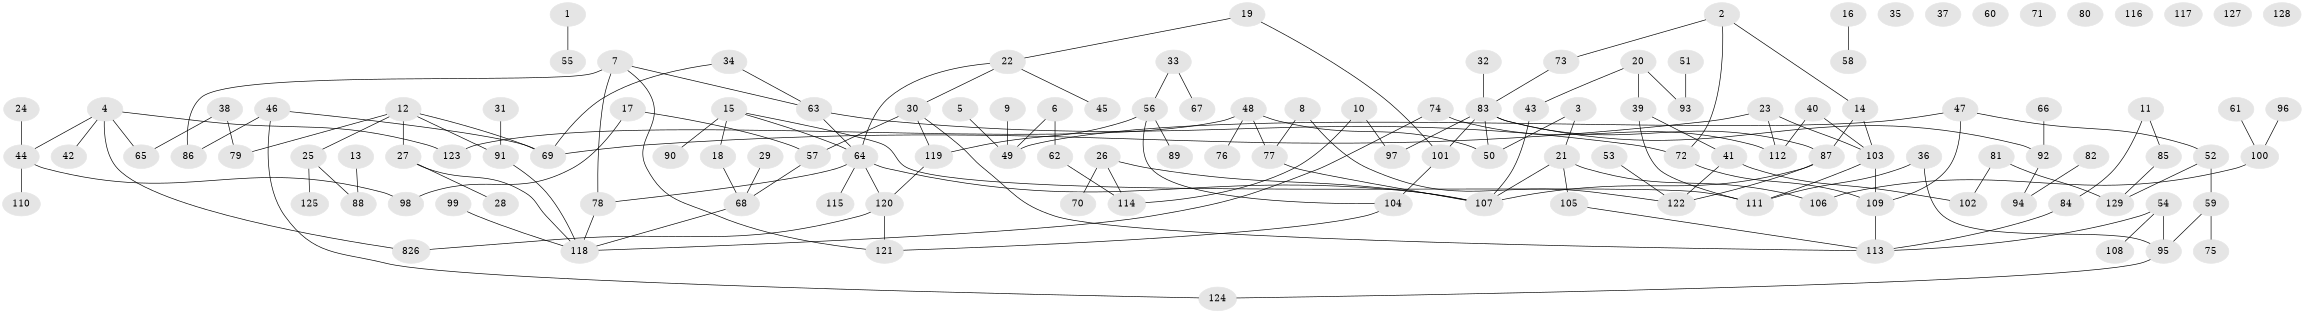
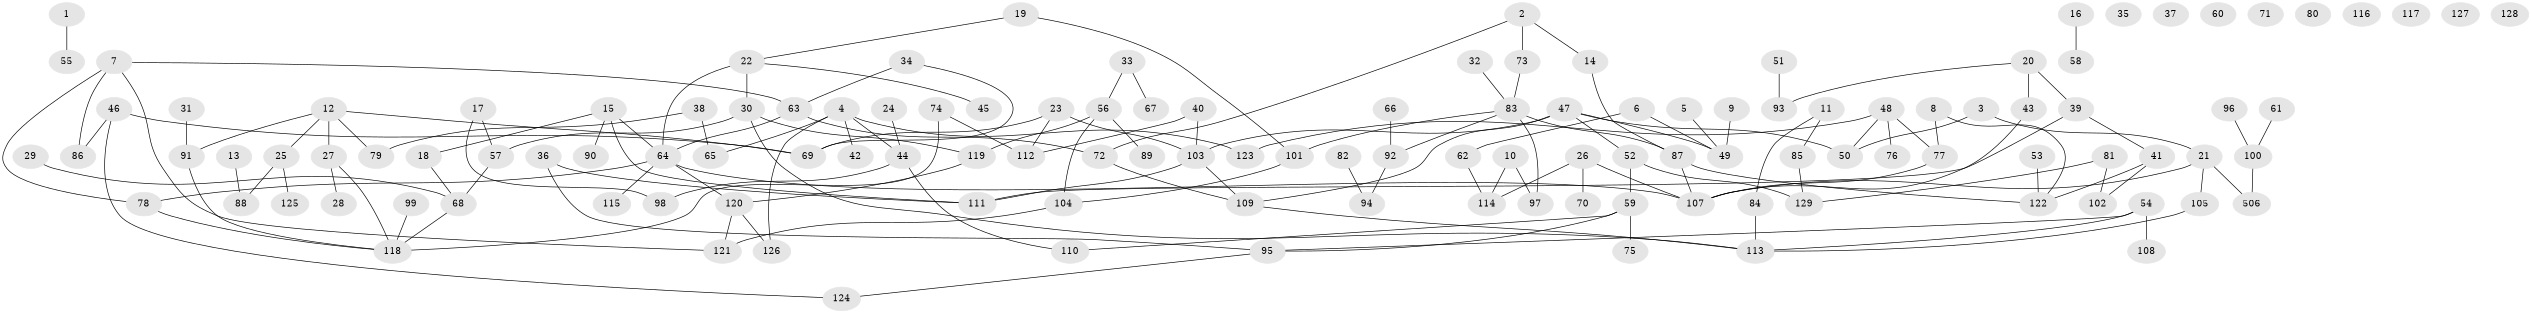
(1487, 133) -> (1707, 129)
(1868, 133) -> (1397, 132)
(1819, 204) -> (2252, 204)
none -> (1380, 231)
(411, 251) -> (772, 251)
